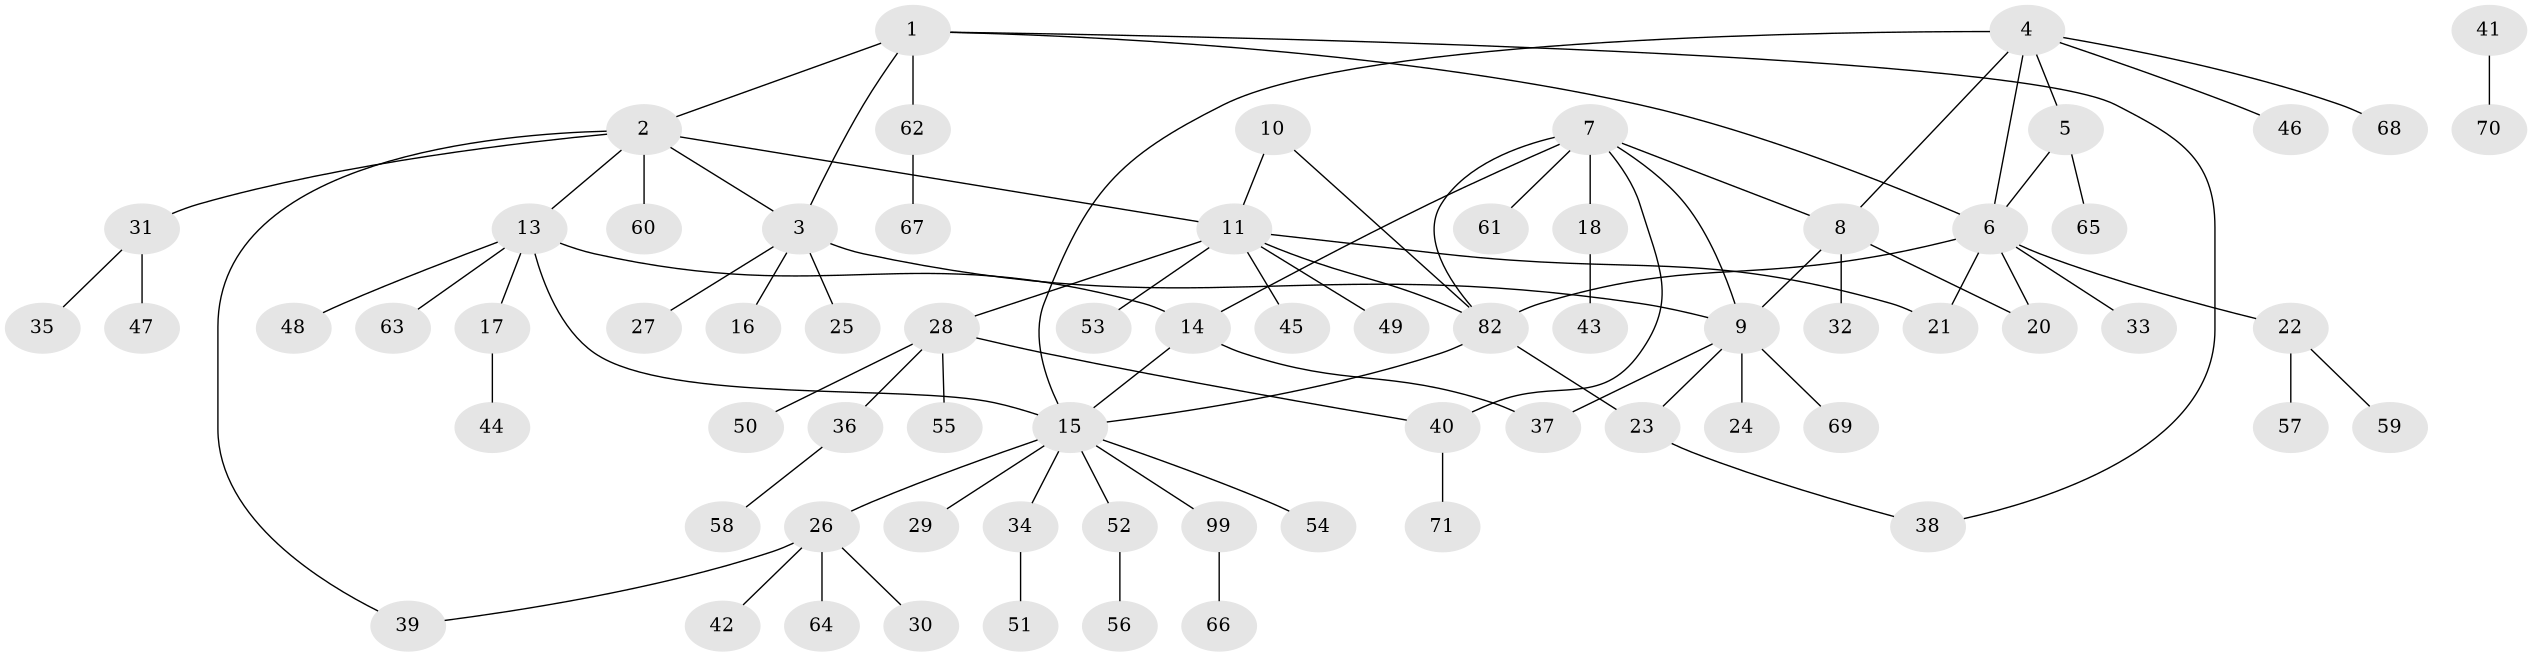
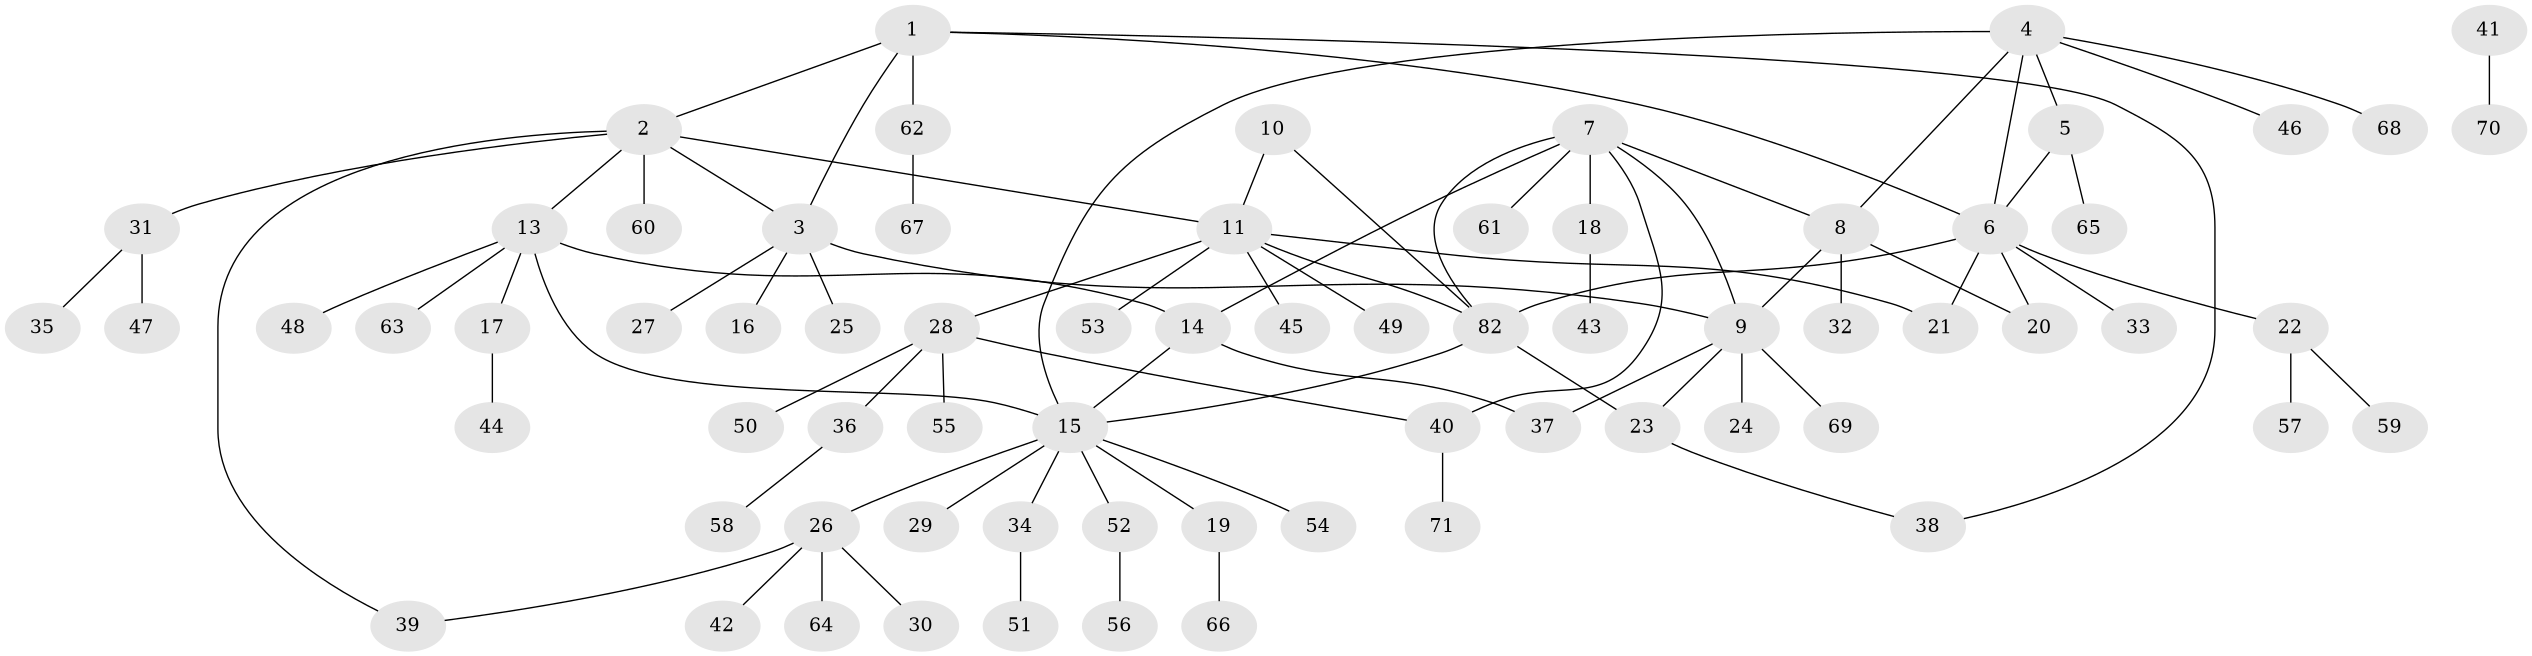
(1219, 527) -> (1219, 527)
